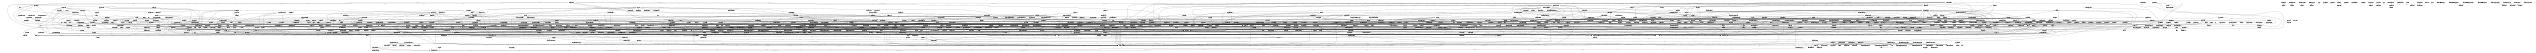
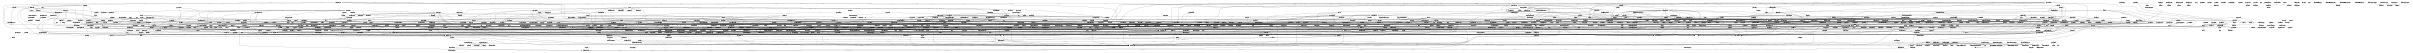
none -> (1591, 25)
